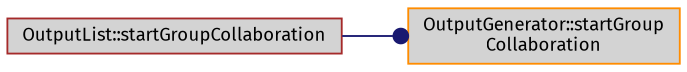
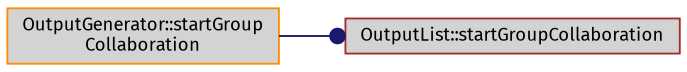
(368, 36) -> (305, 36)
